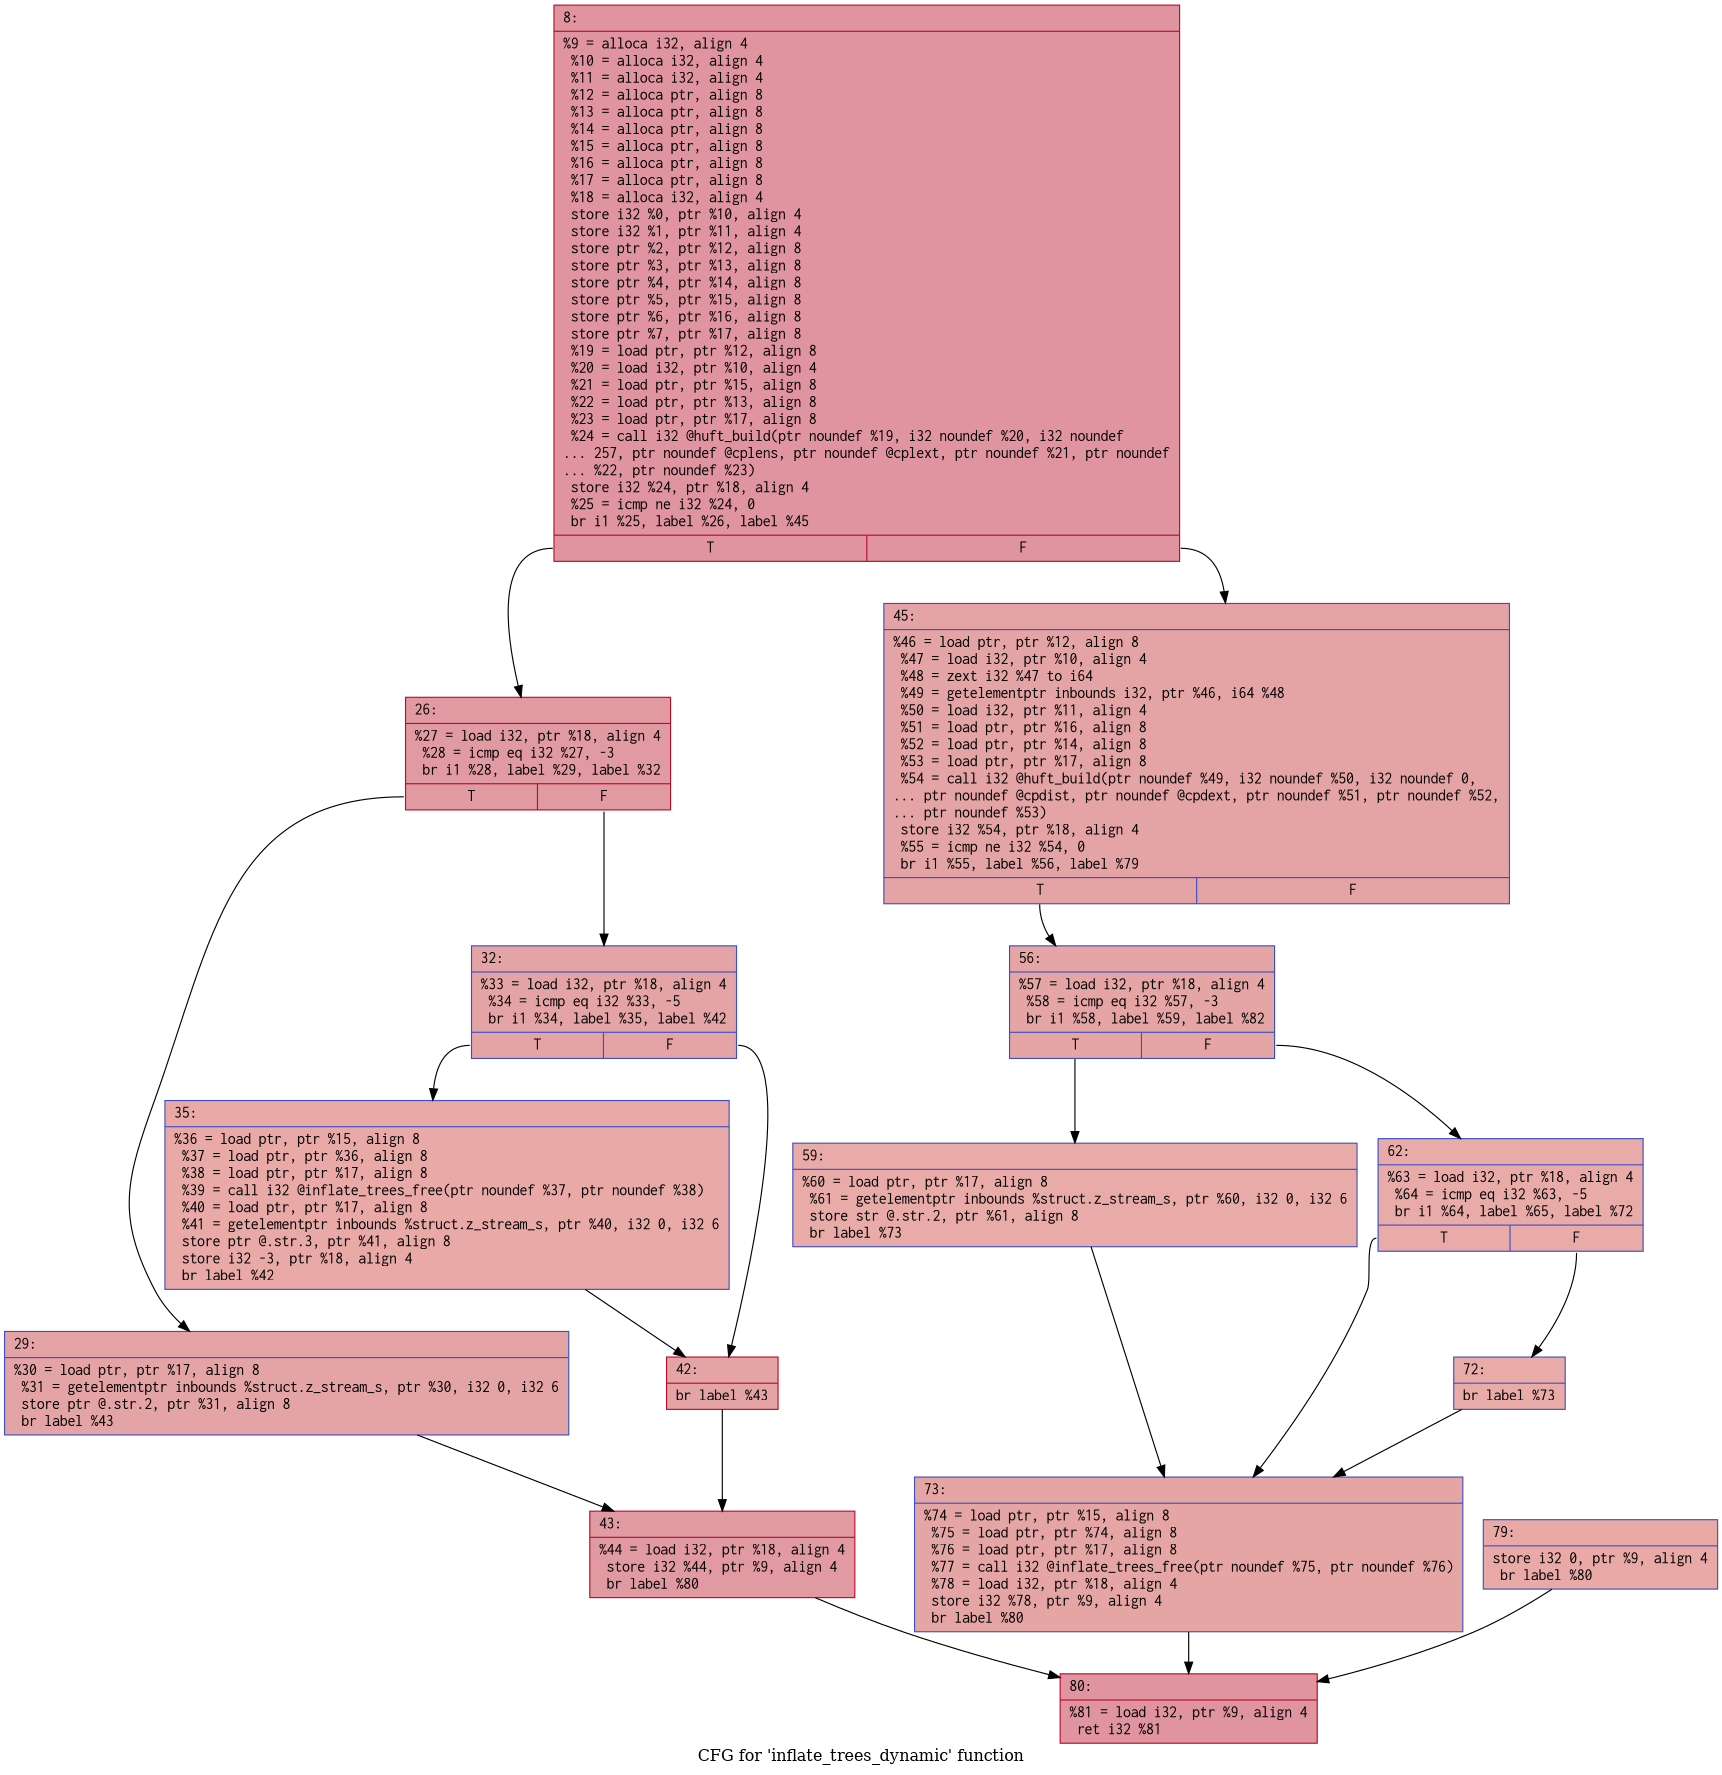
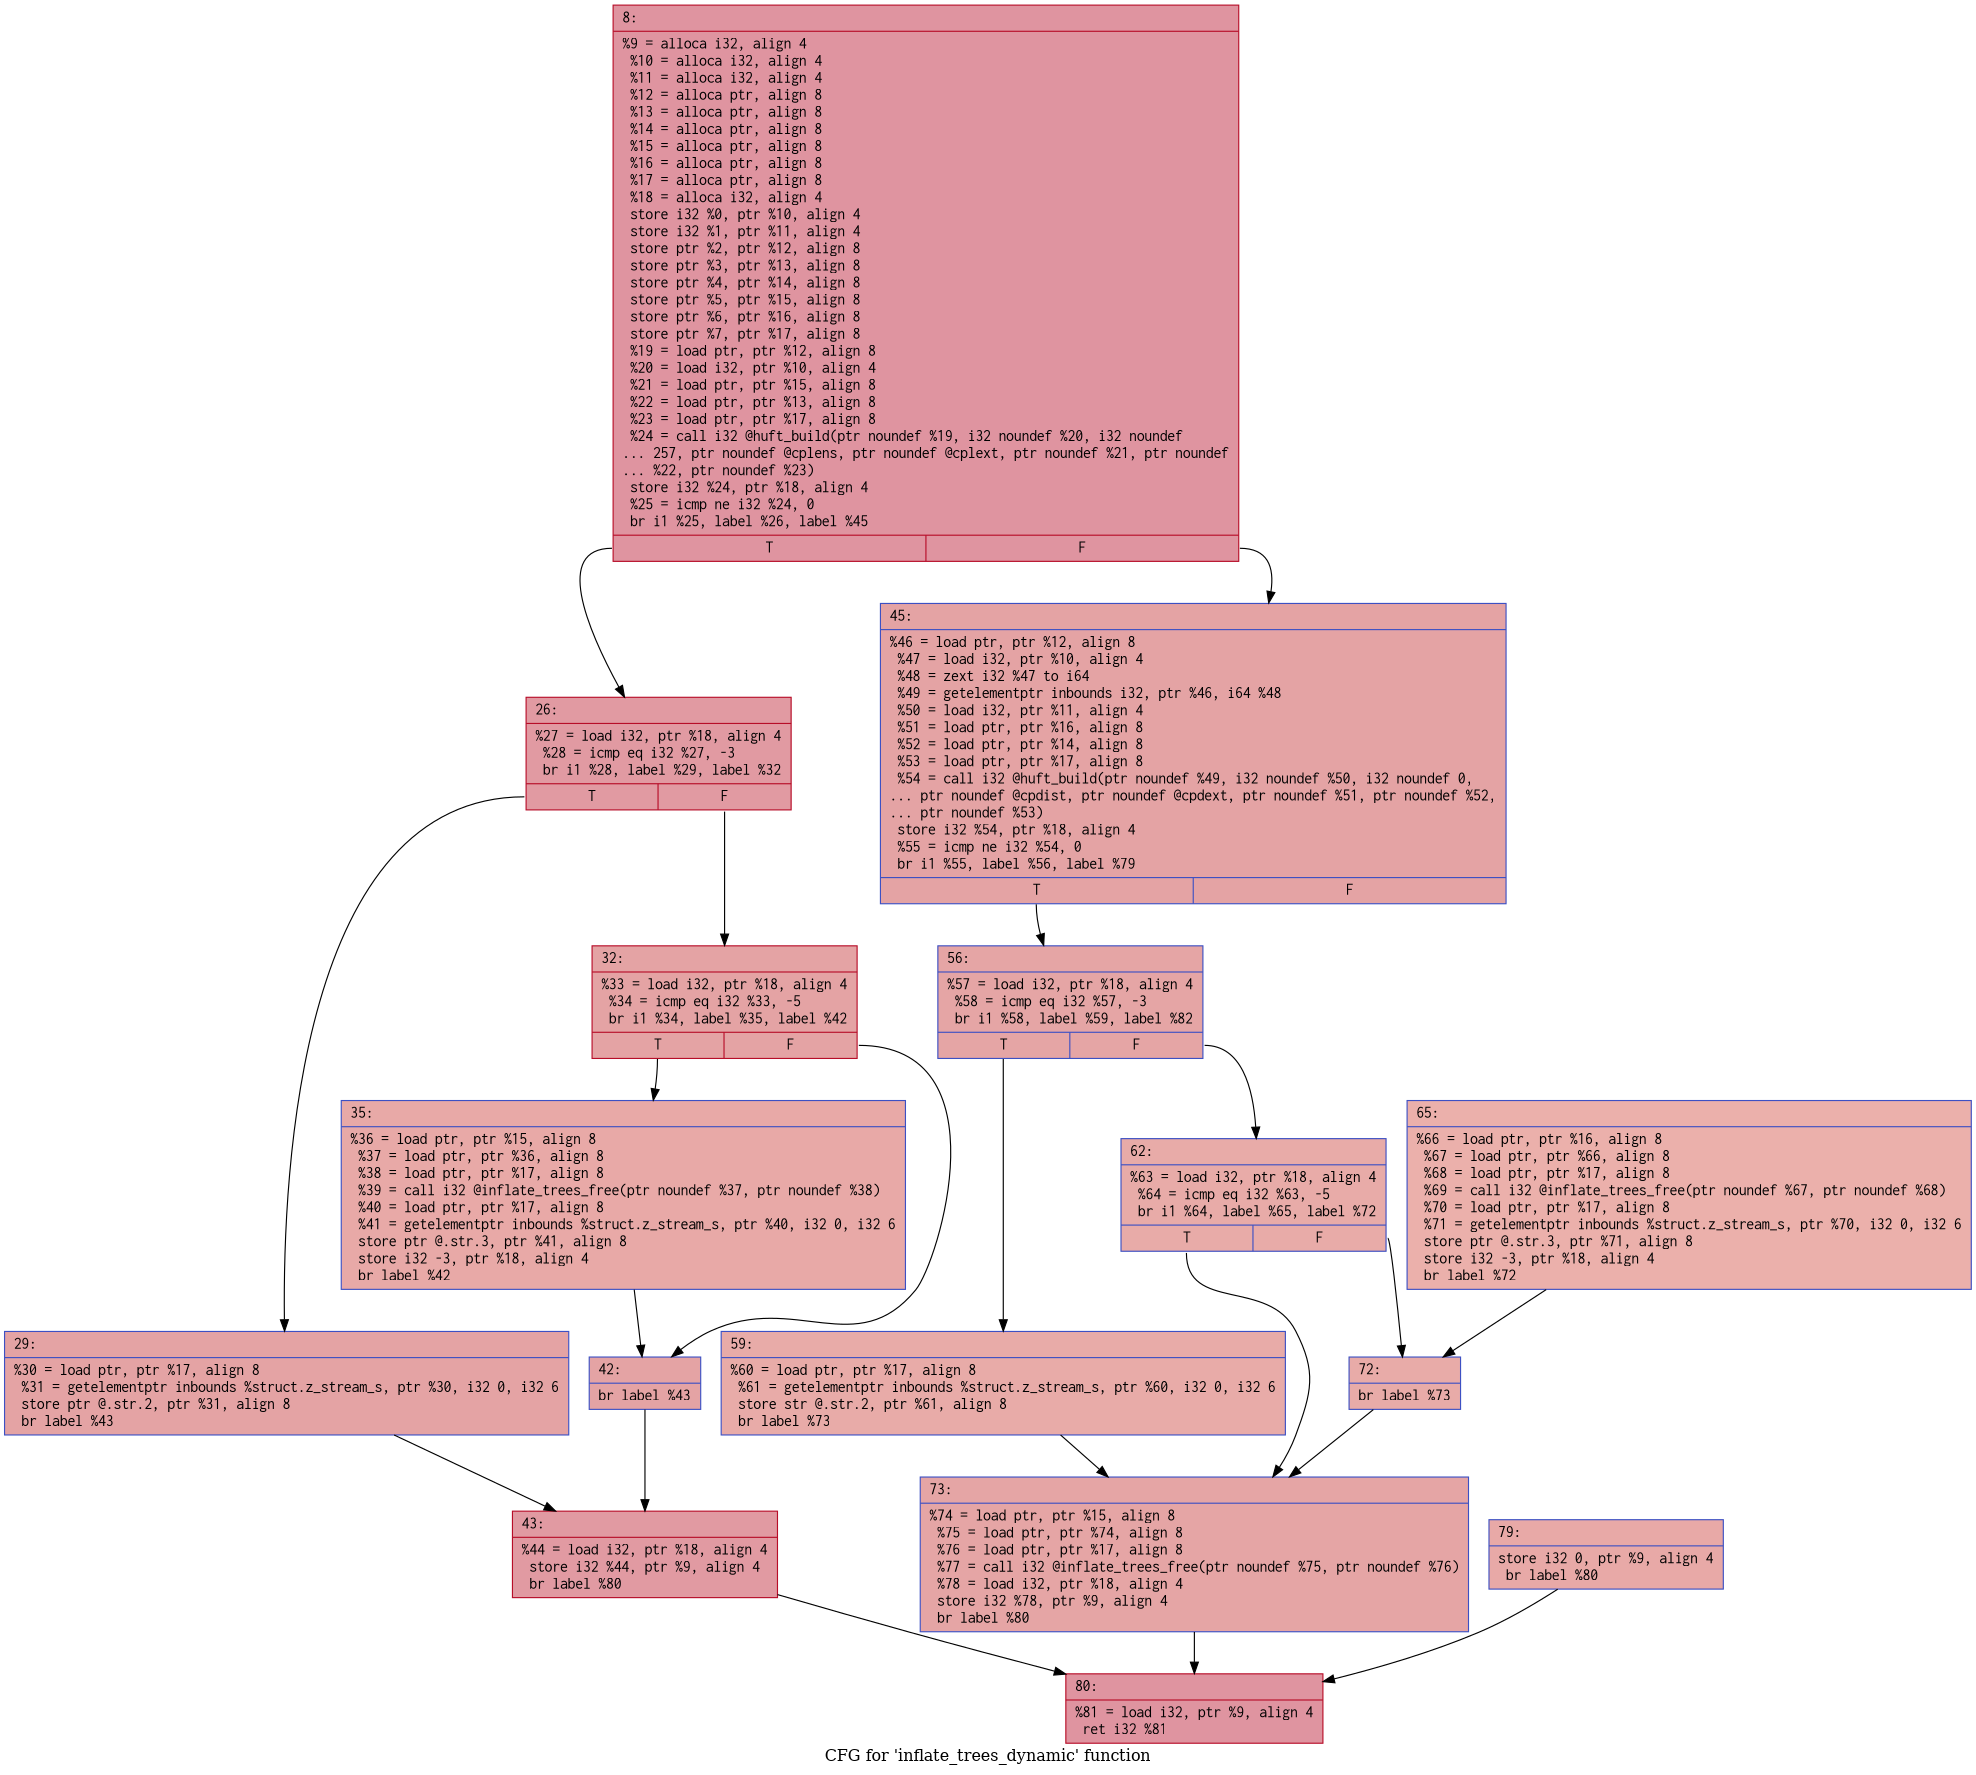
(604, 1002) -> (725, 1002)
none -> (1689, 1195)
(722, 1383) -> (645, 1383)
